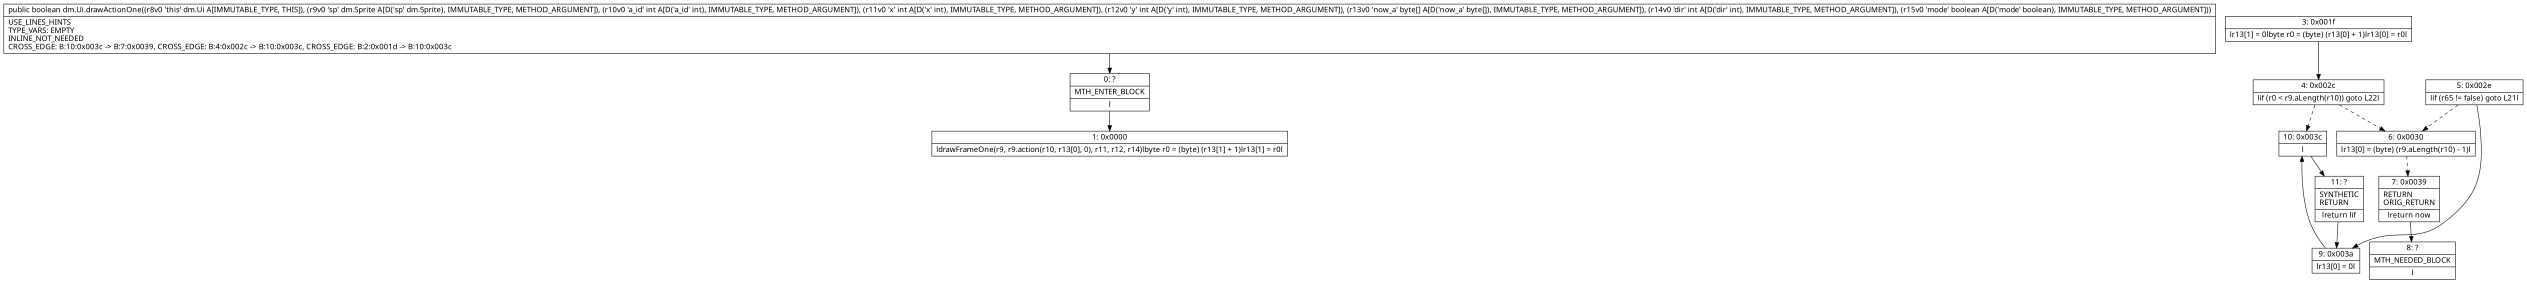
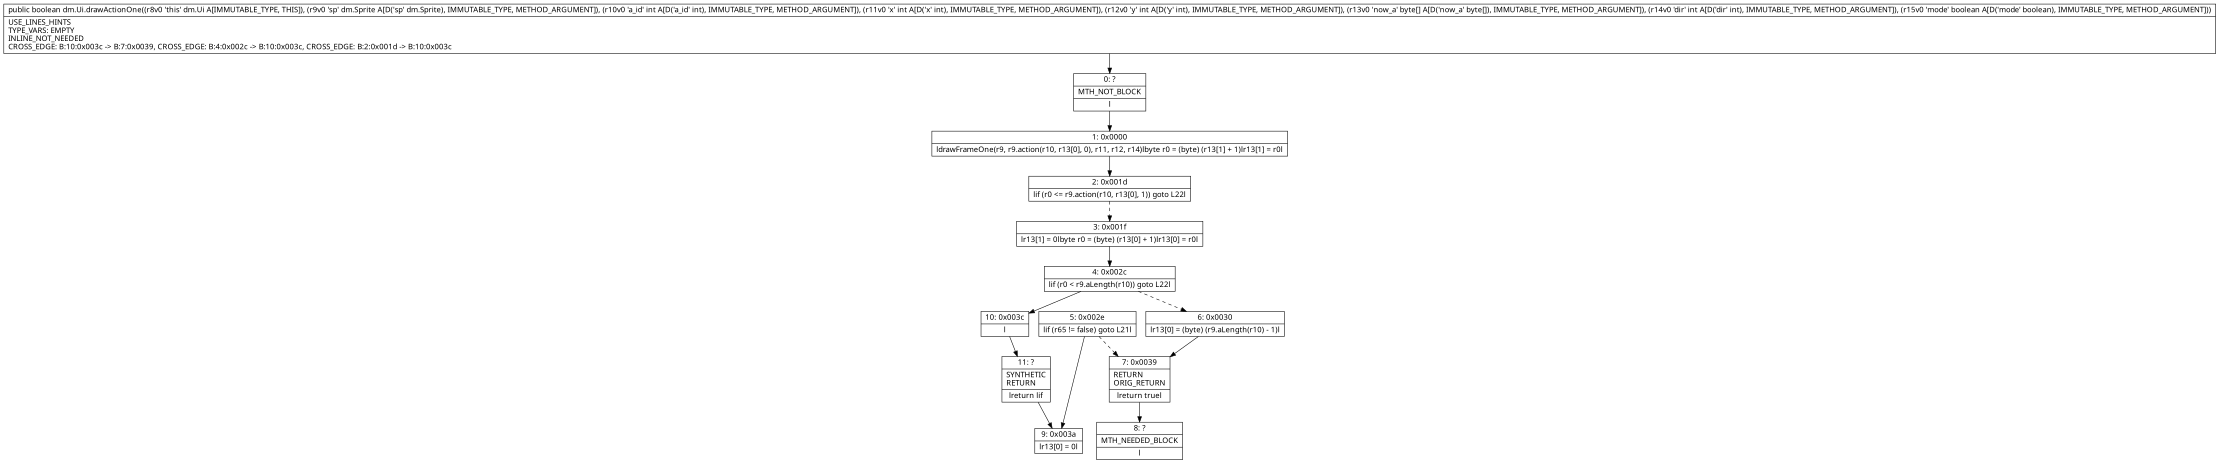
(1110, 92) -> (1110, 92)
(2312, 115) -> (1058, 301)
(2442, 116) -> (1107, 344)
(2407, 163) -> (1187, 345)
none -> (1110, 189)
(2306, 207) -> none
(2409, 215) -> (1140, 396)
